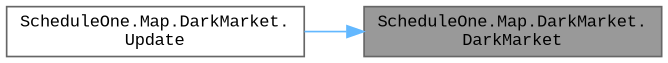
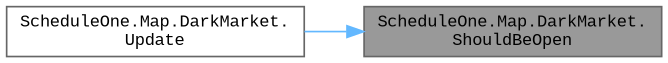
(513, 32) -> (513, 32)
